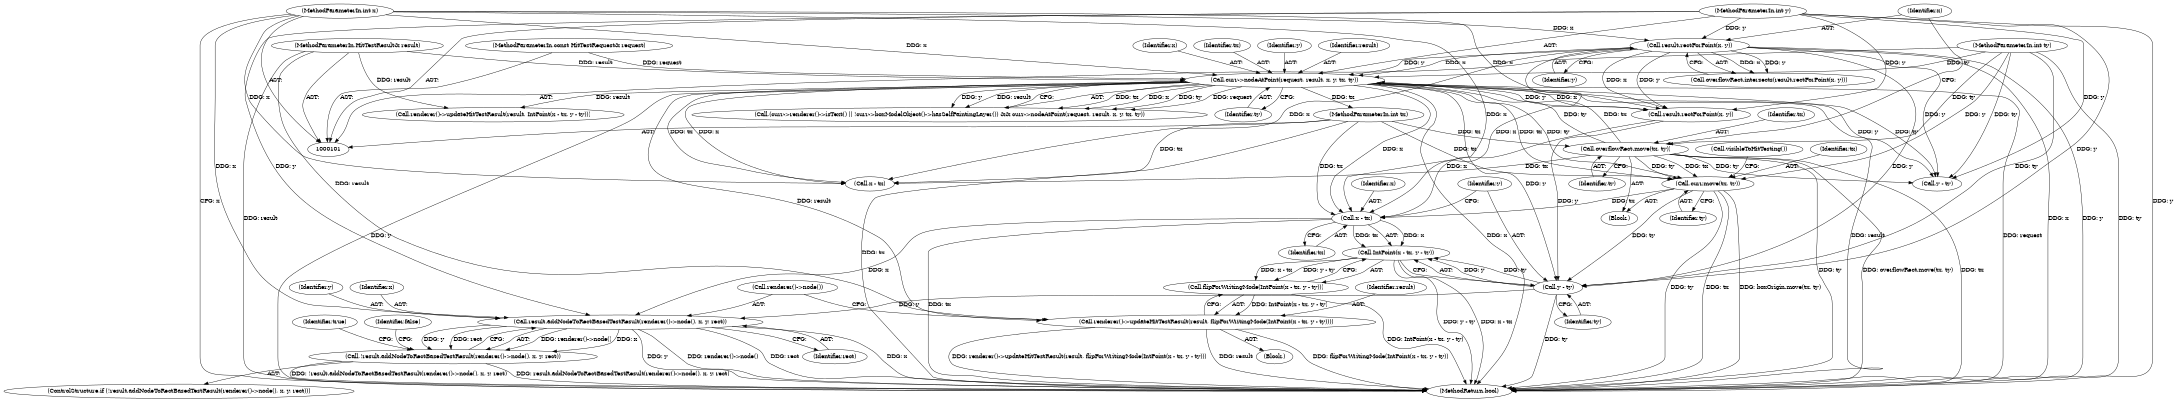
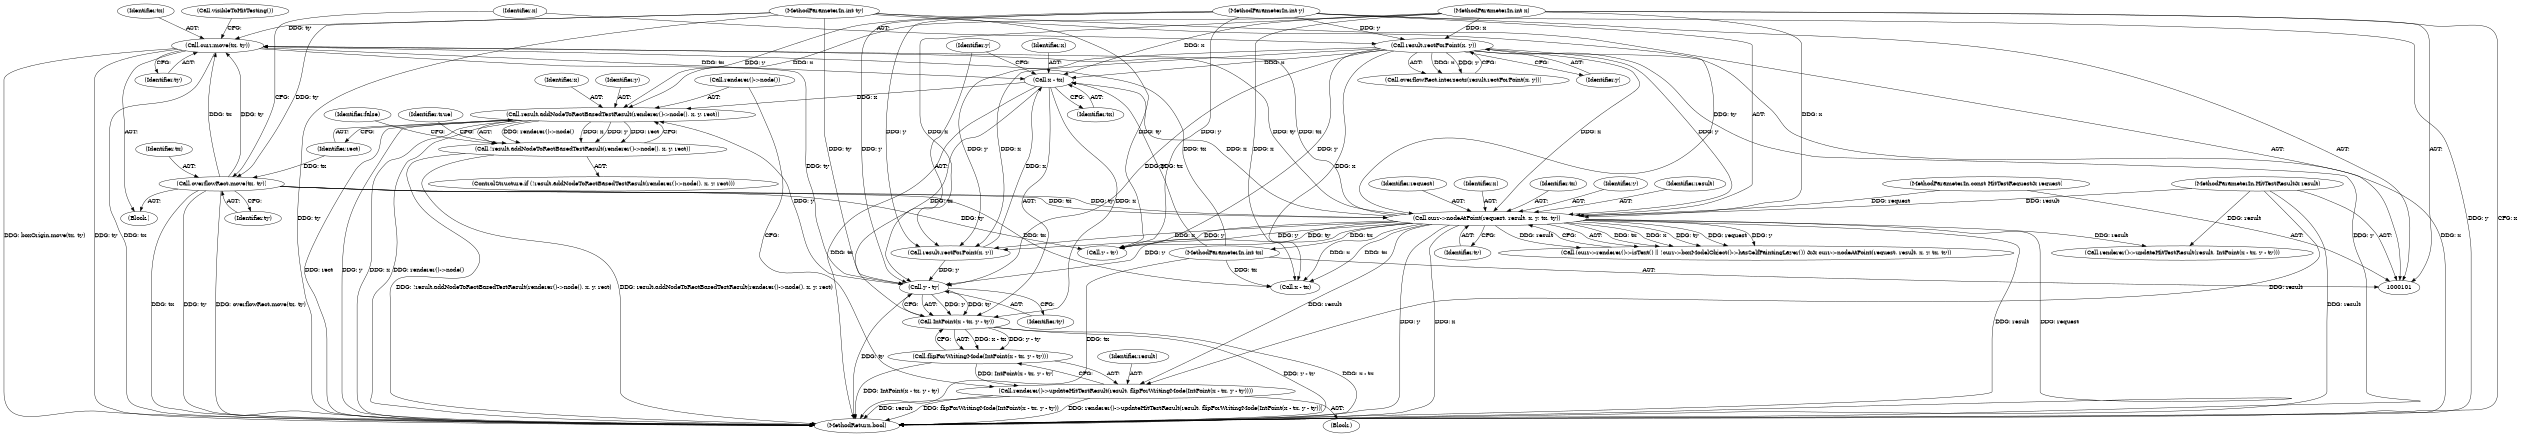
(1975, 115) -> (300, 28)
(1478, 138) -> (291, 168)
none -> (1408, 184)
